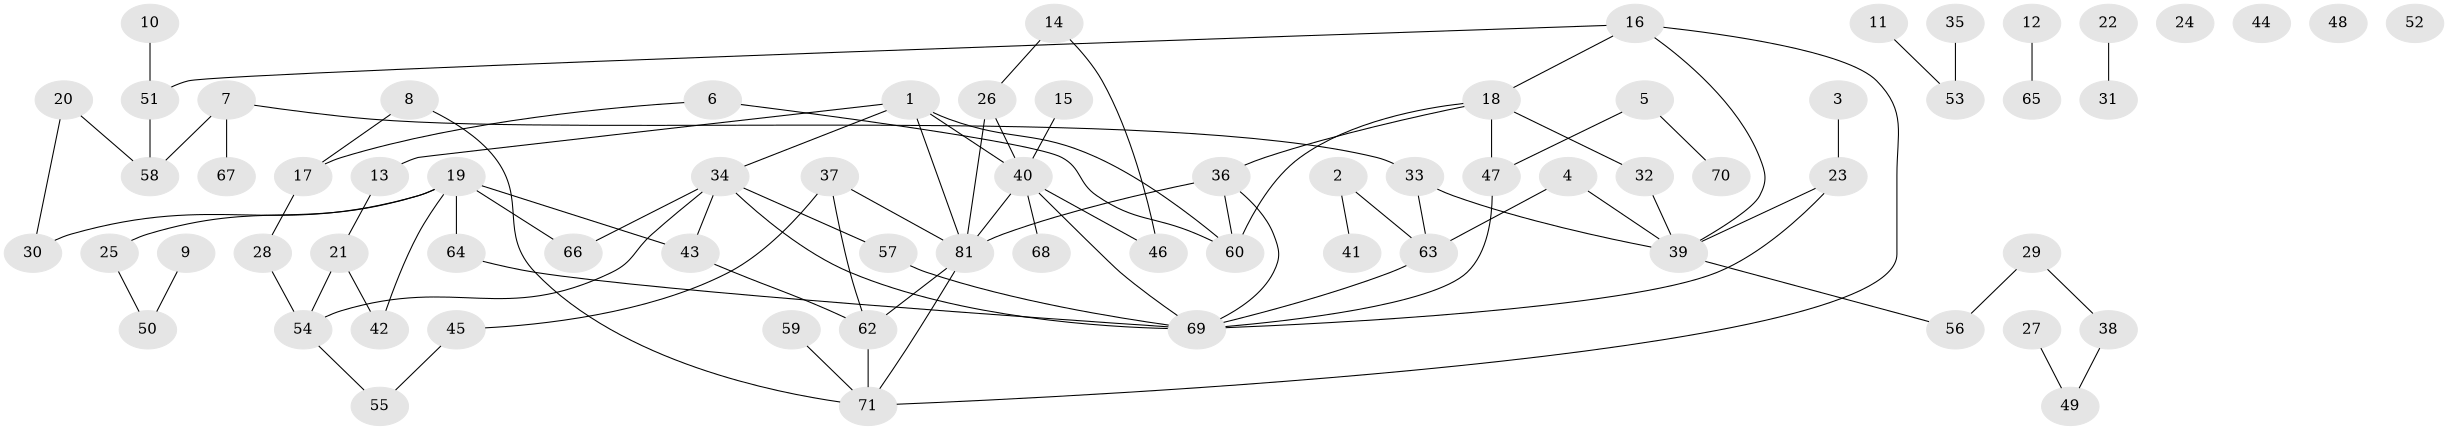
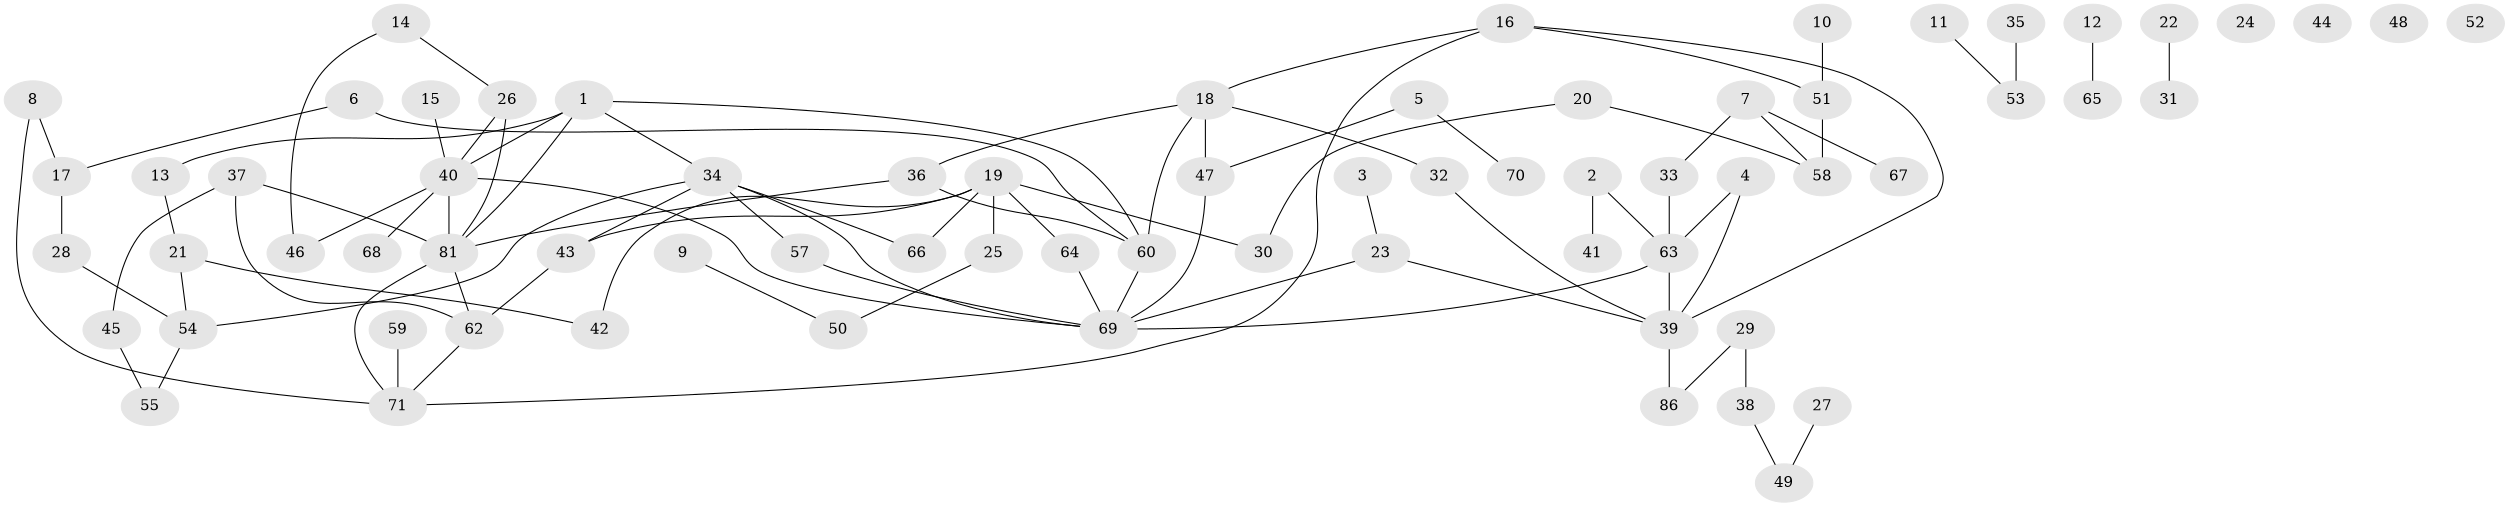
(1543, 223) -> (1669, 292)
(1278, 262) -> (1128, 292)
(1955, 330) -> (1669, 406)
